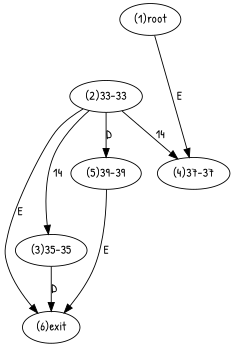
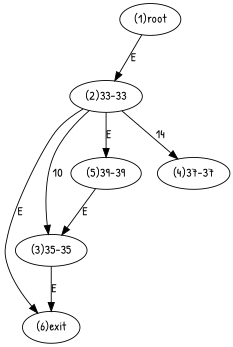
(171, 92) -> (131, 54)
(109, 135) -> (109, 135)
(58, 173) -> (58, 173)
(99, 251) -> (81, 208)
(54, 289) -> (54, 289)
